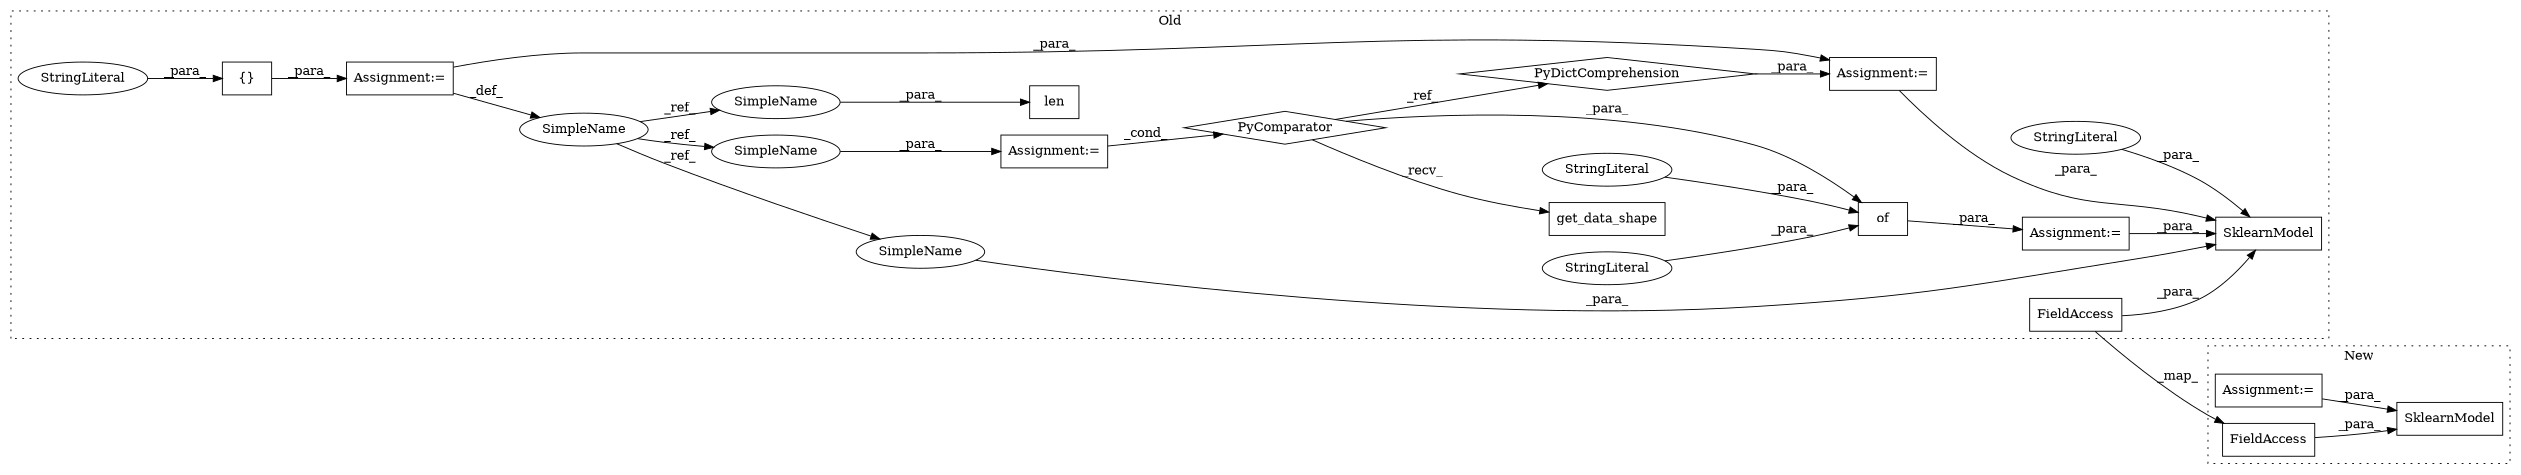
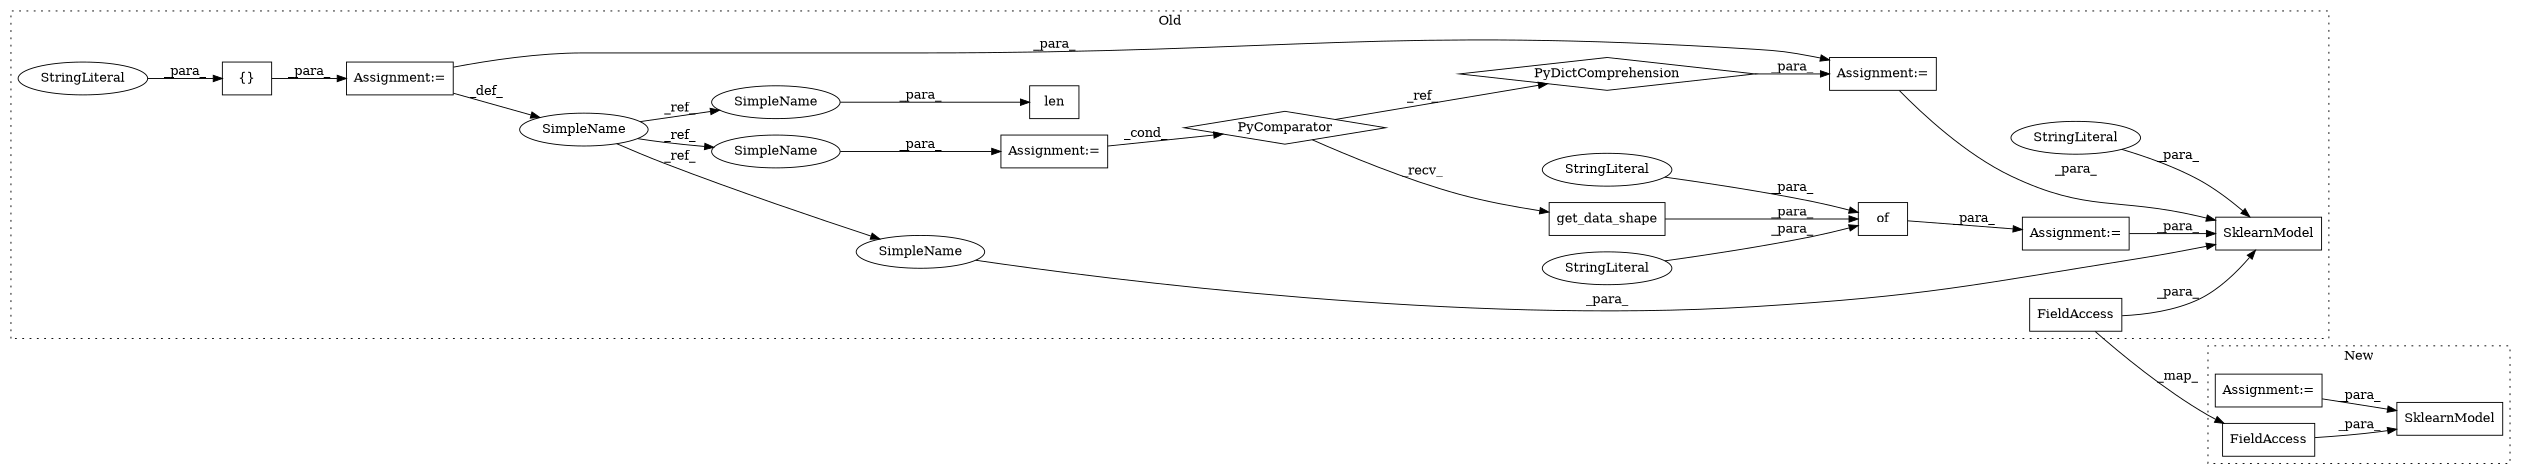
(1608, 120) -> (1757, 219)
